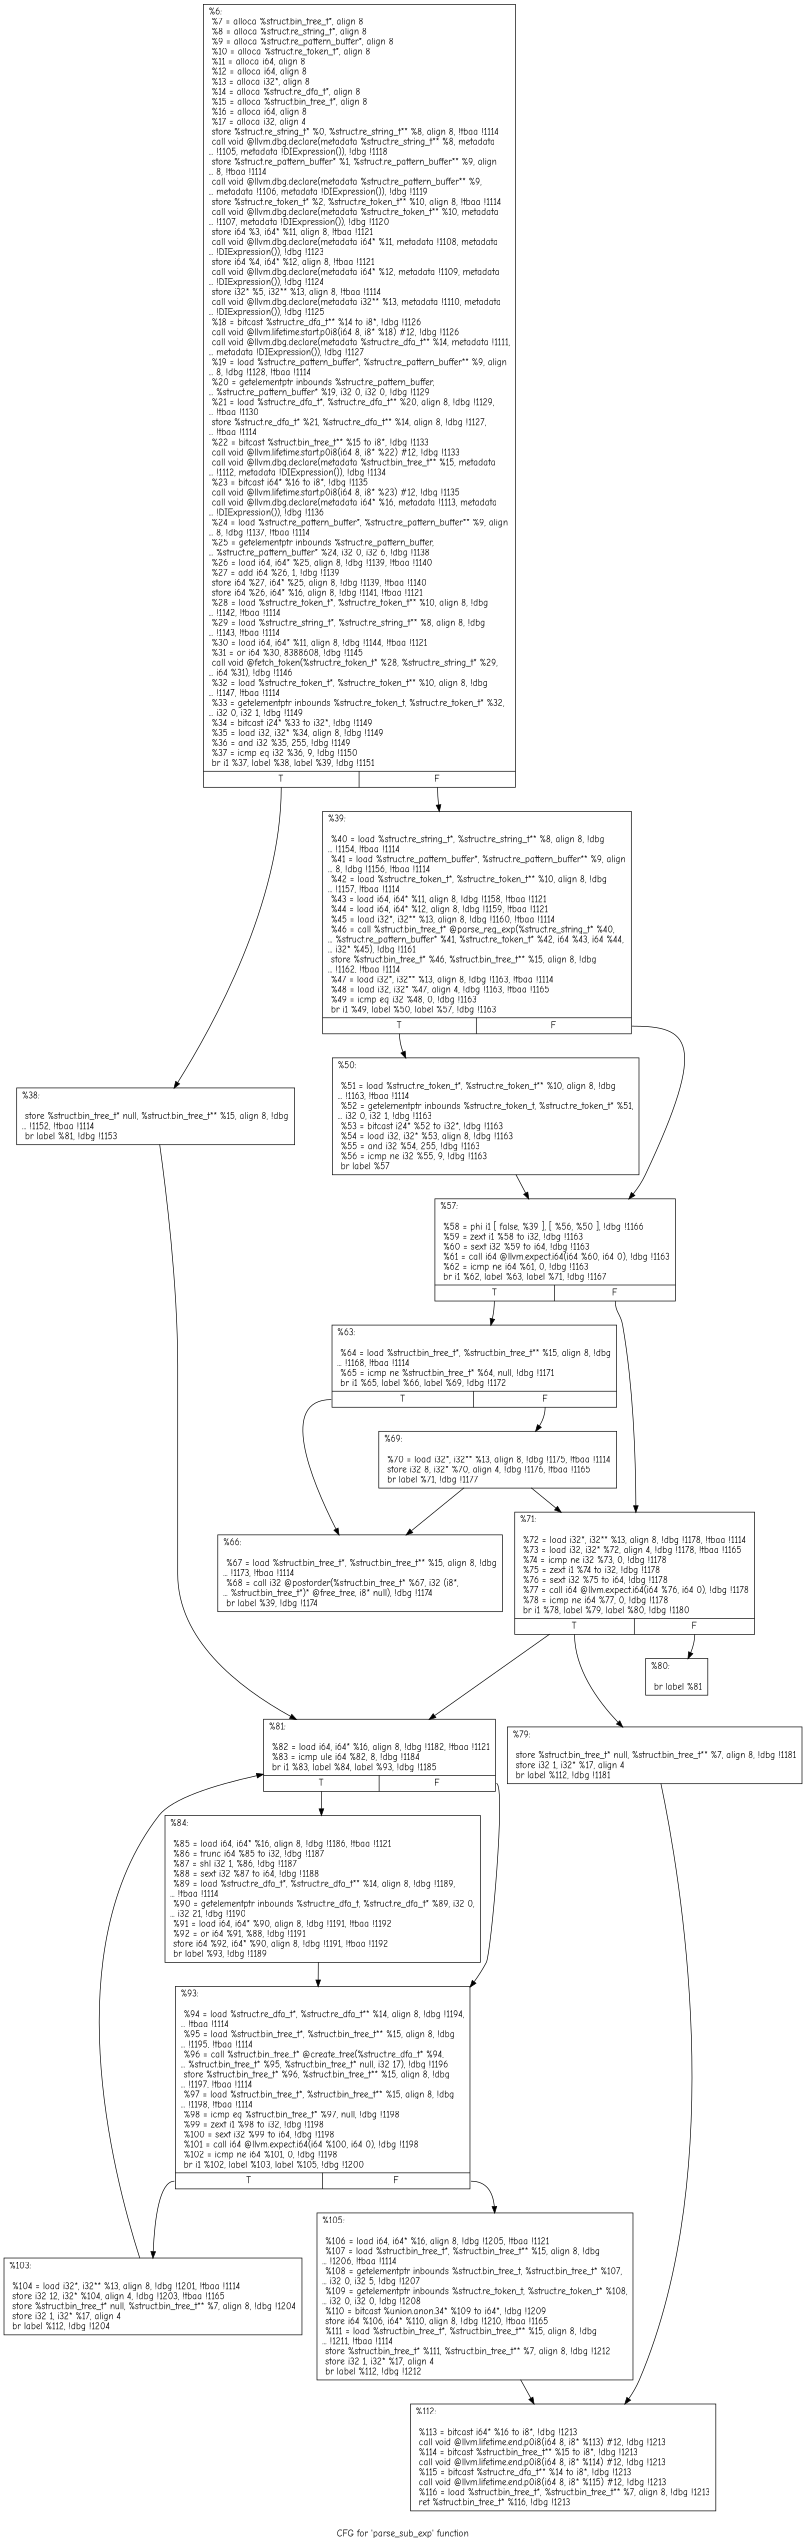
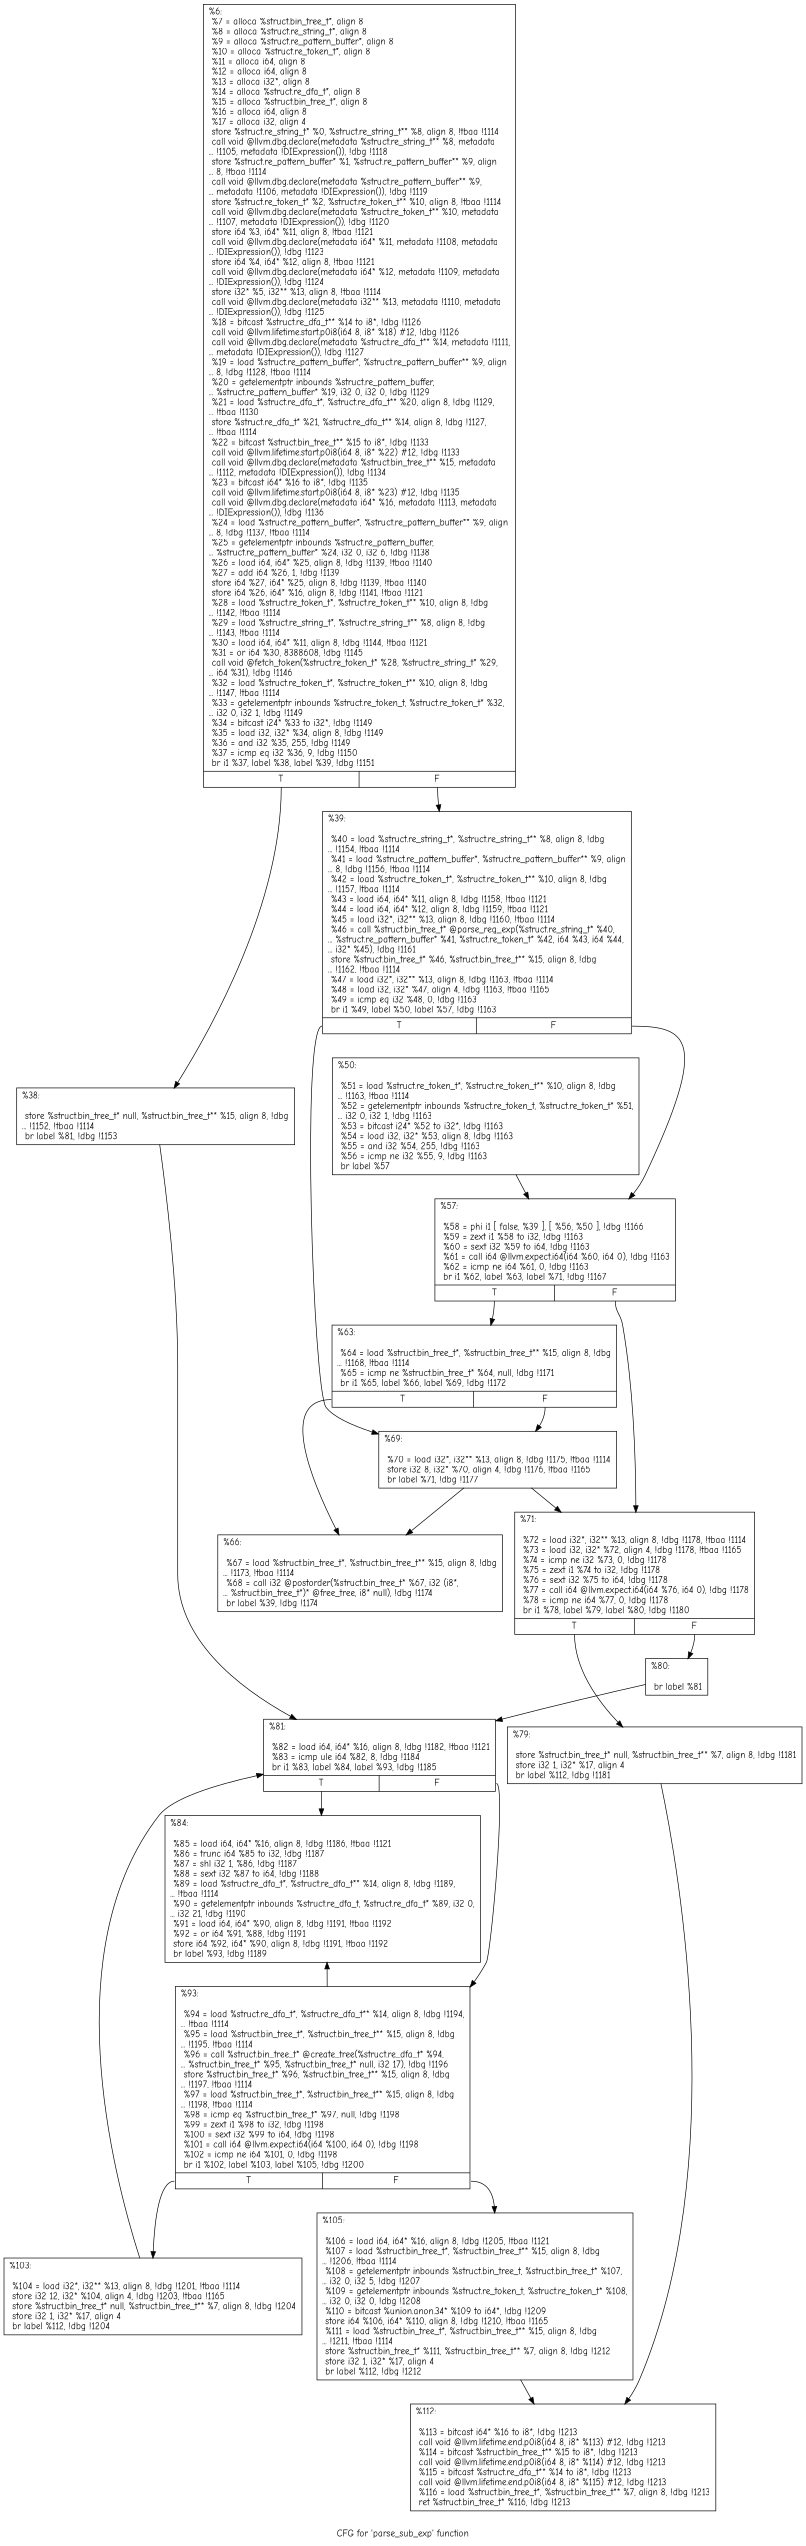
(400, 1043) -> (312, 1243)
(492, 1675) -> (574, 1701)
(318, 1971) -> (327, 1978)
